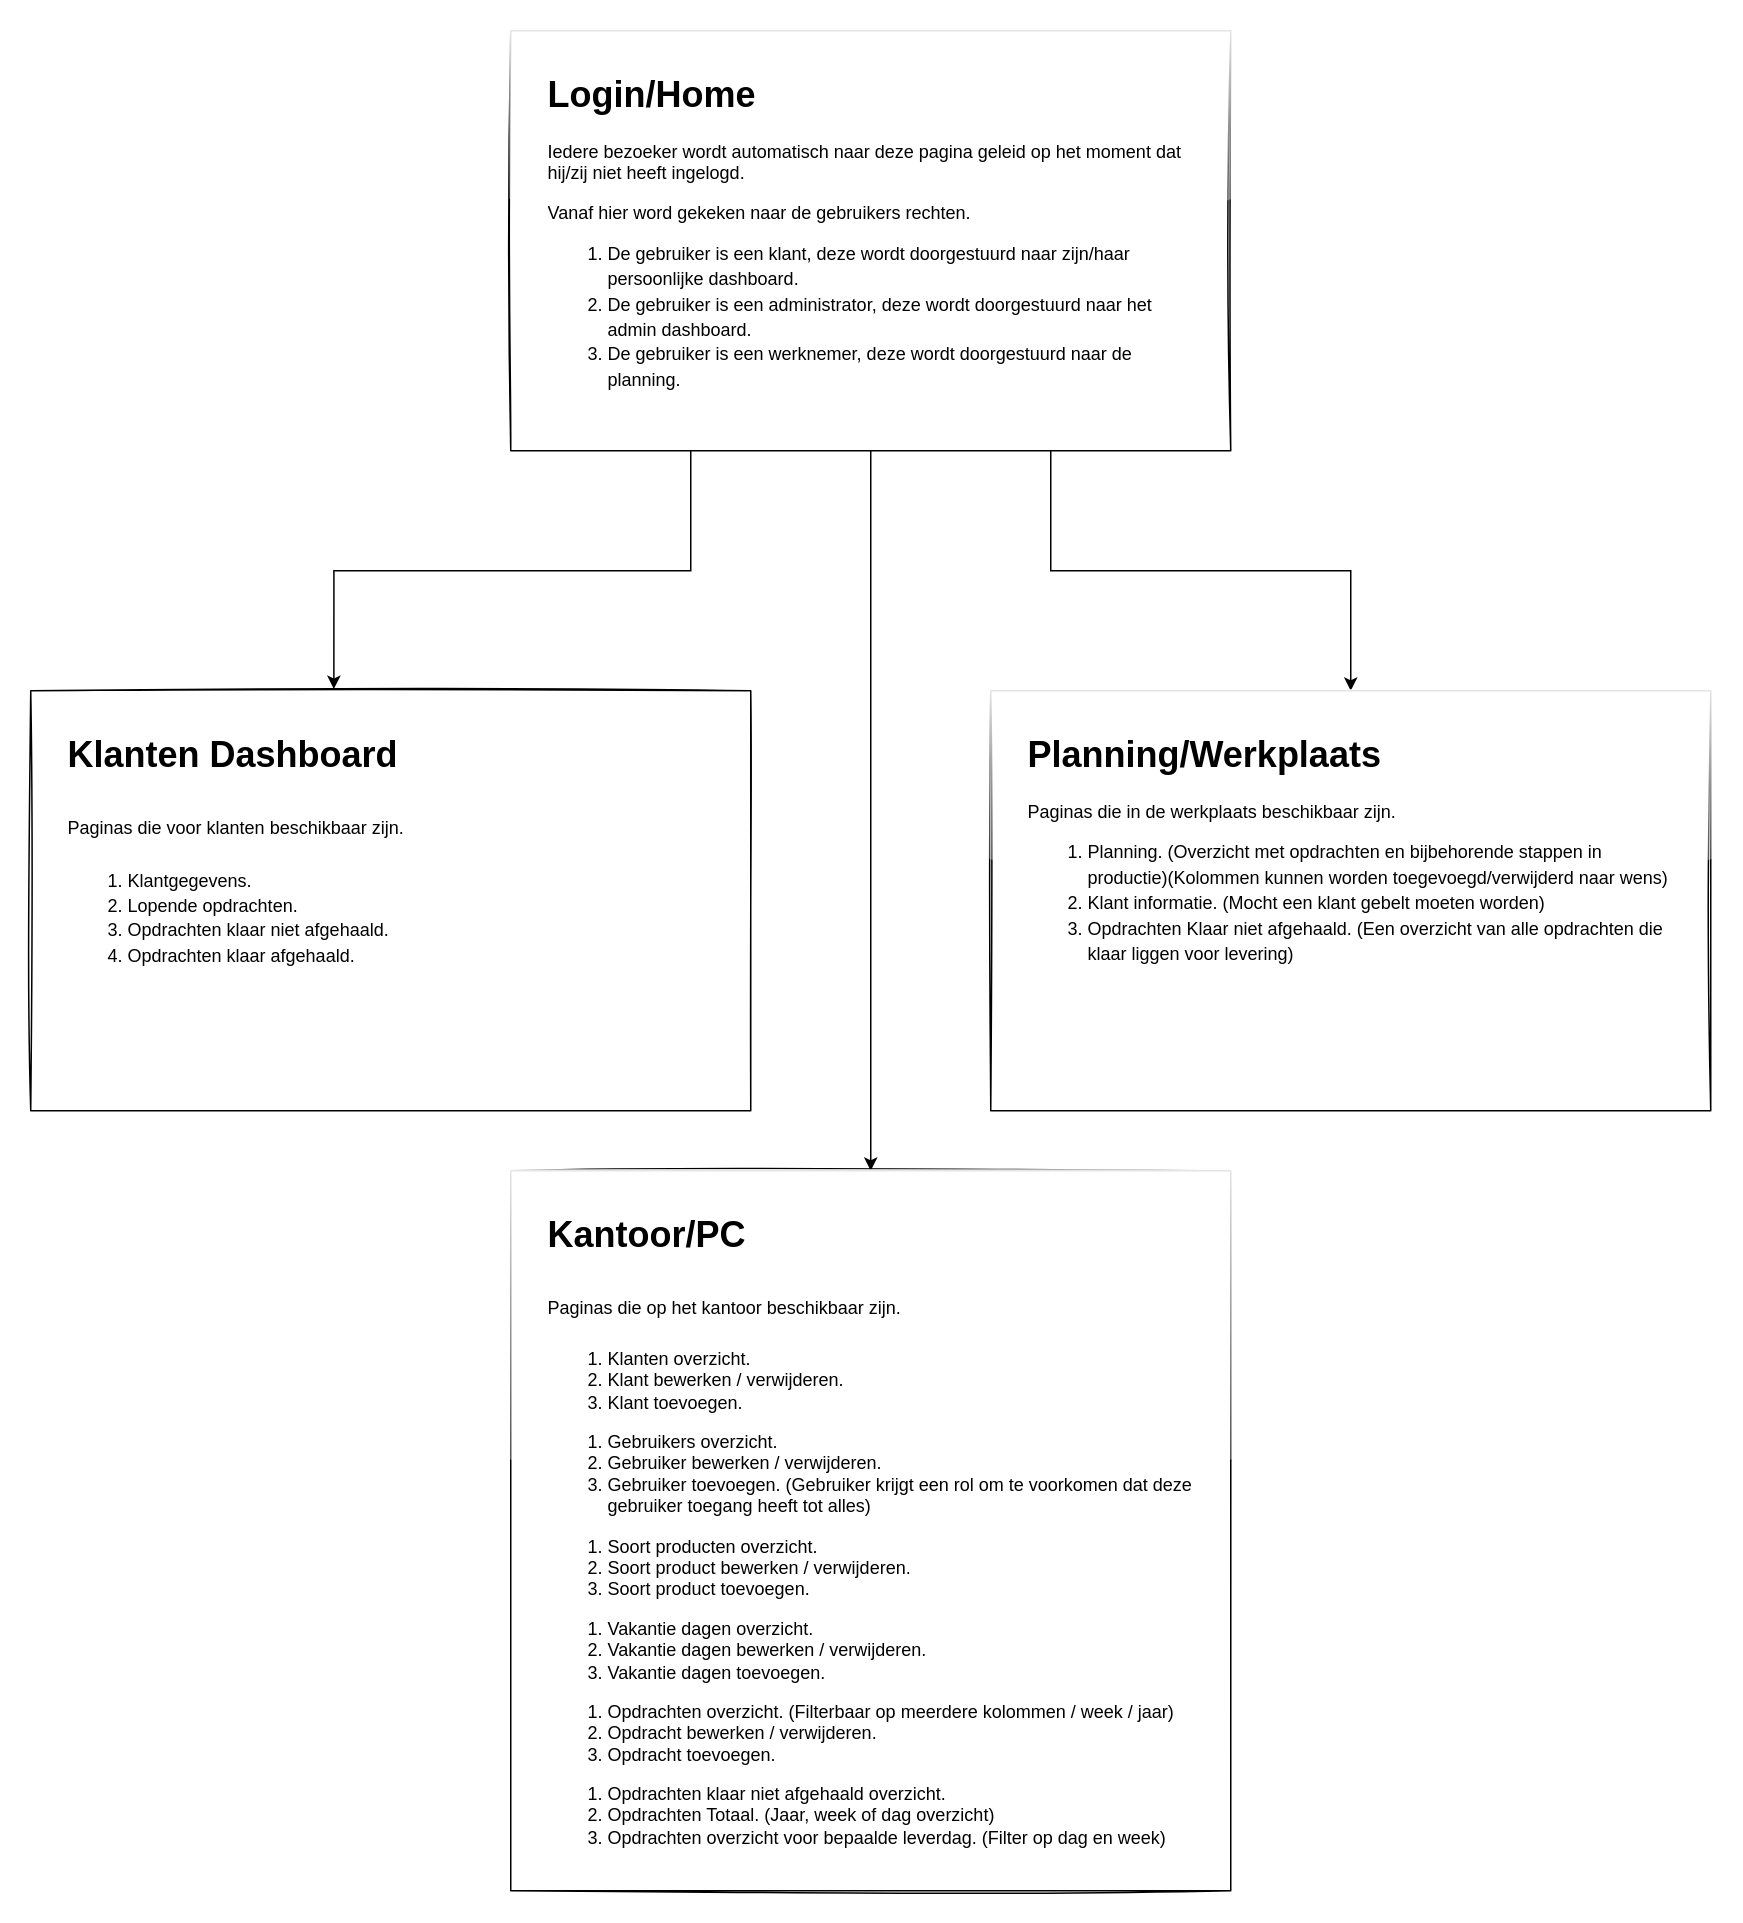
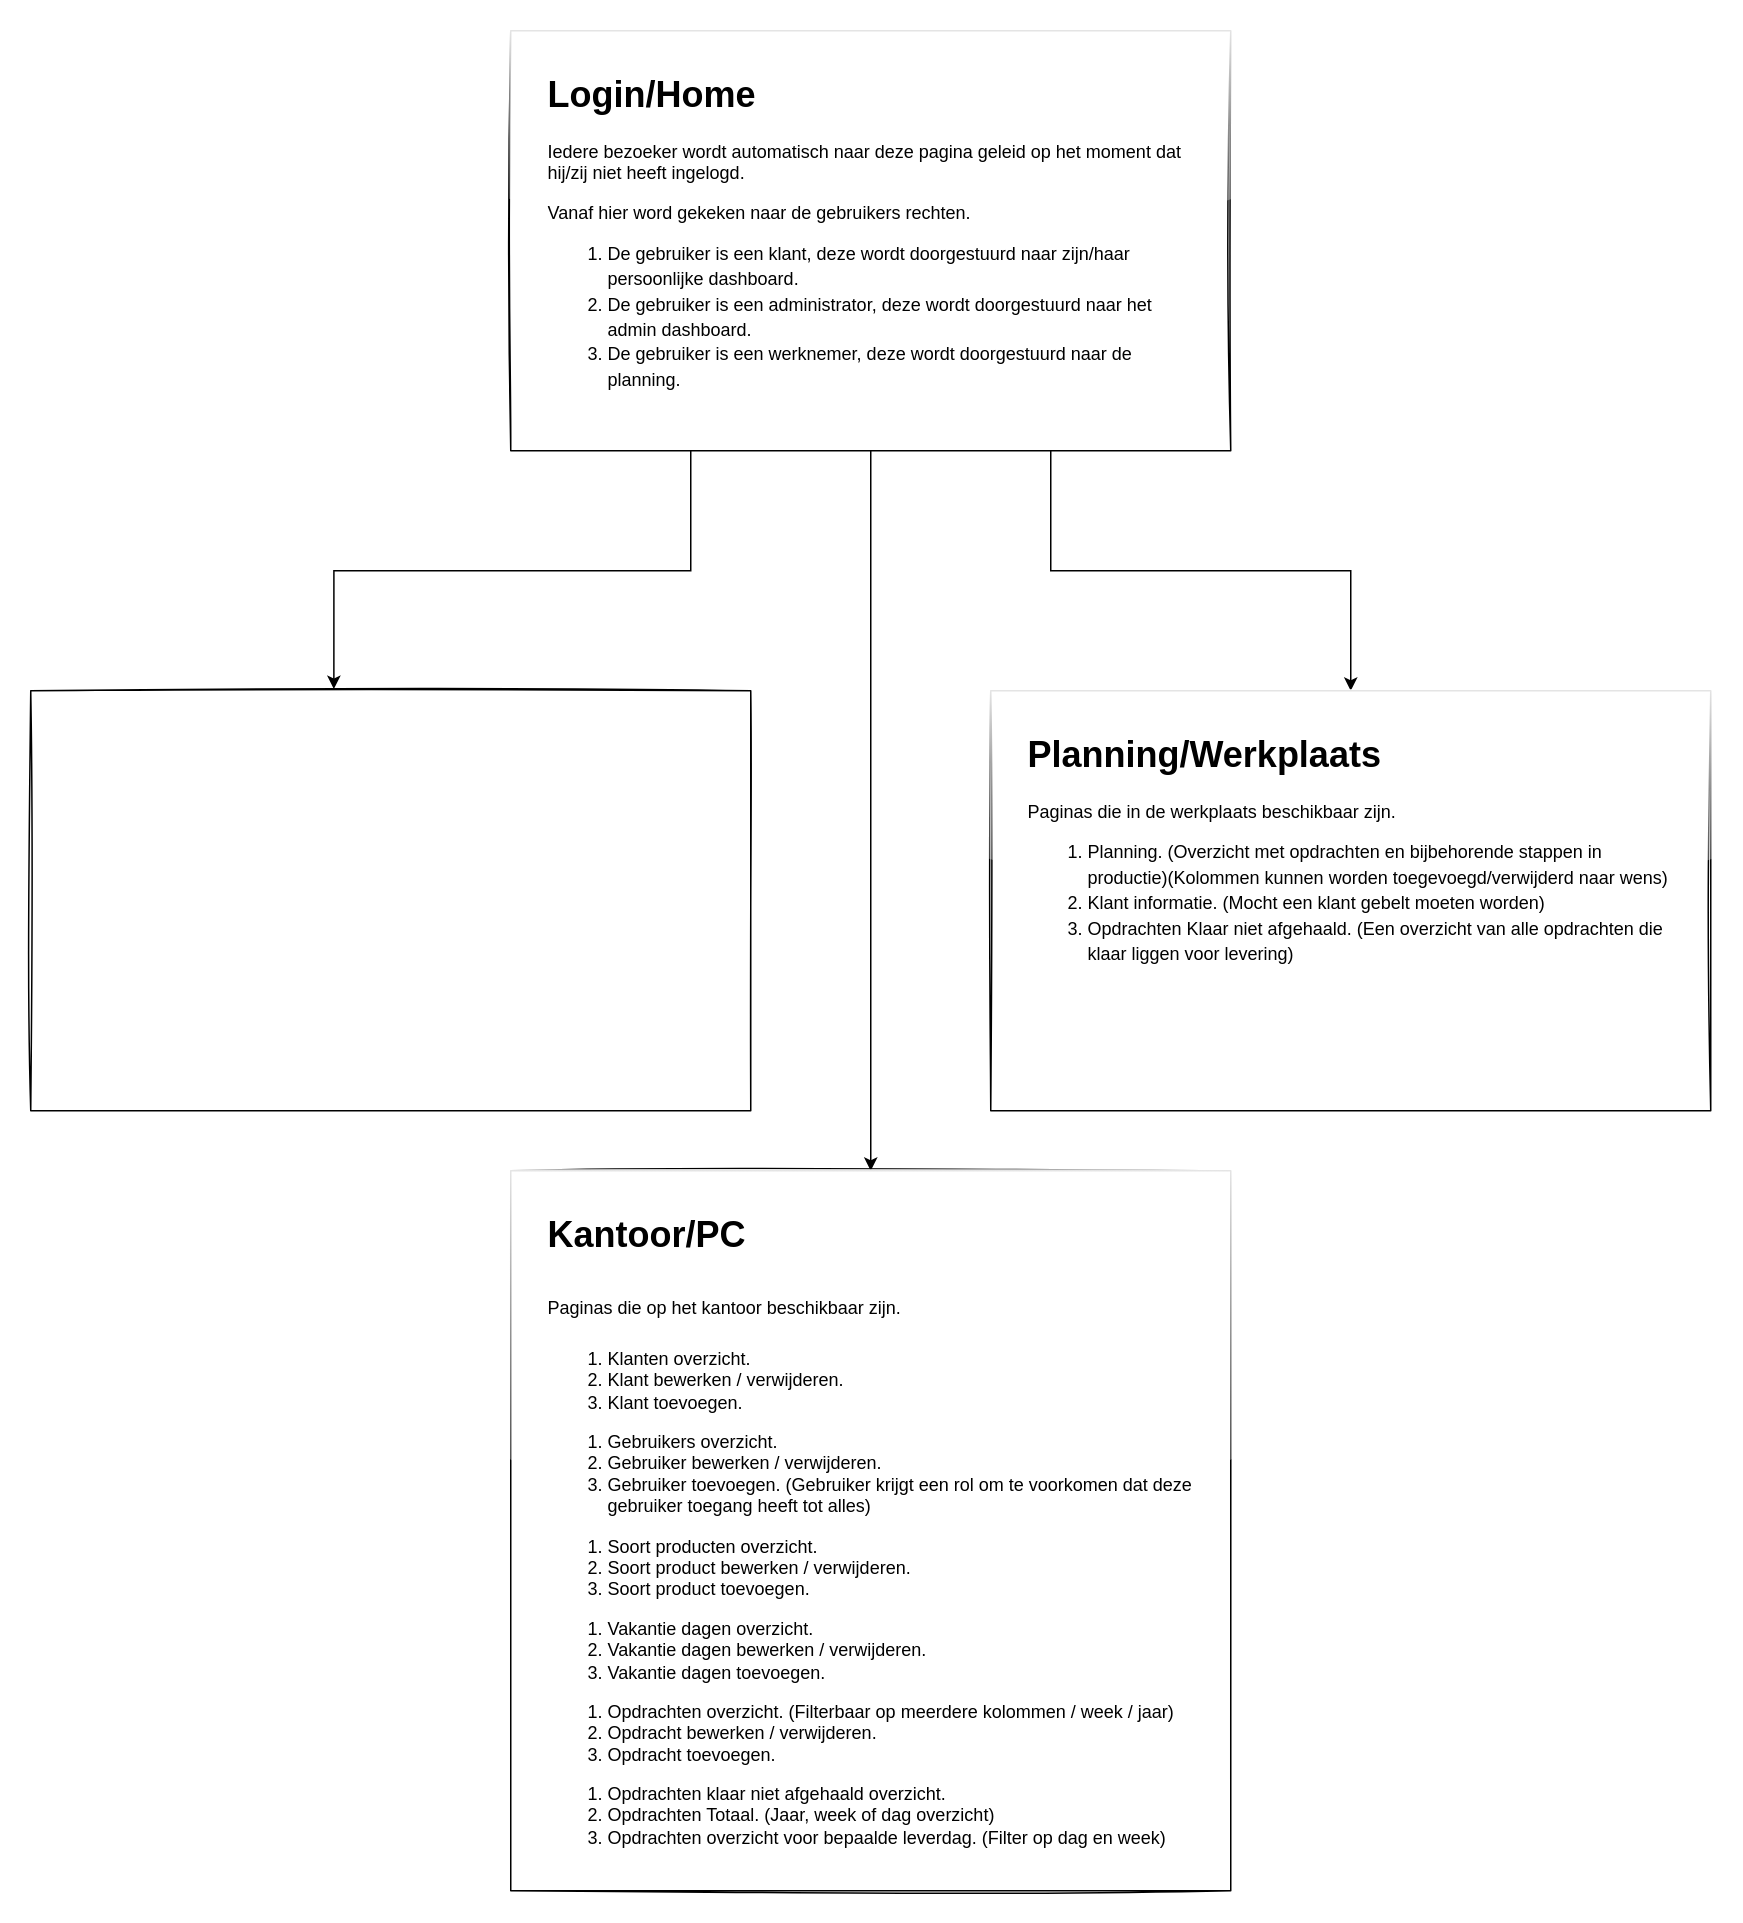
(391, 901) -> none
